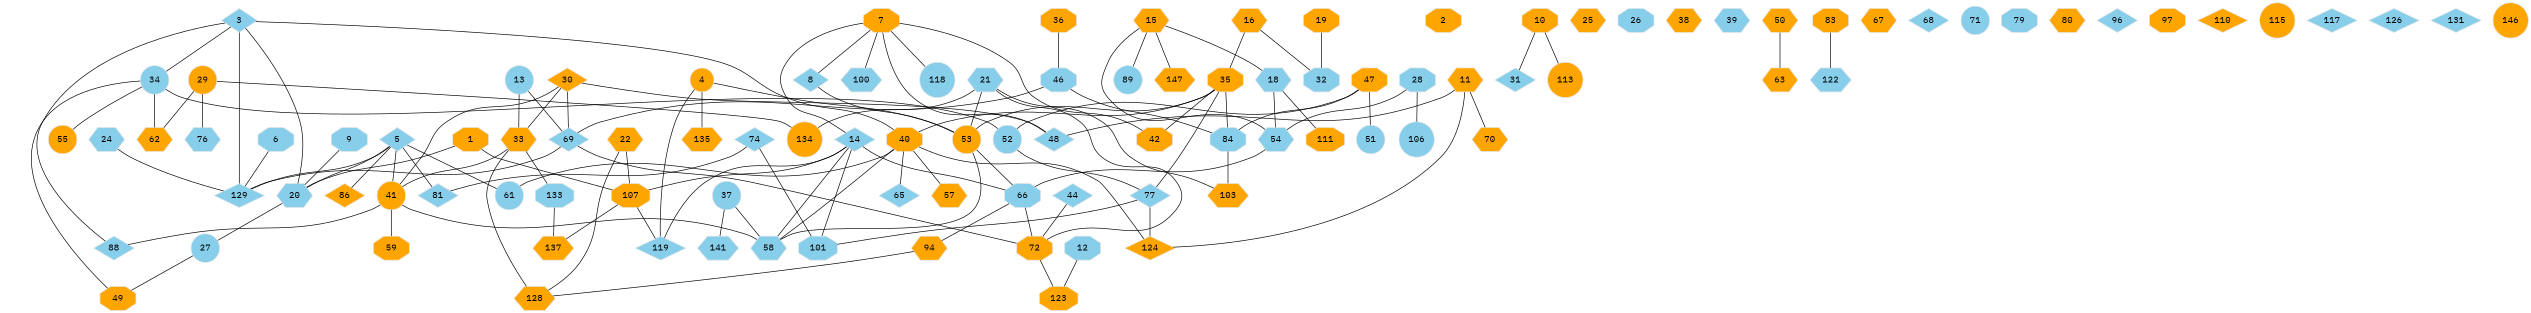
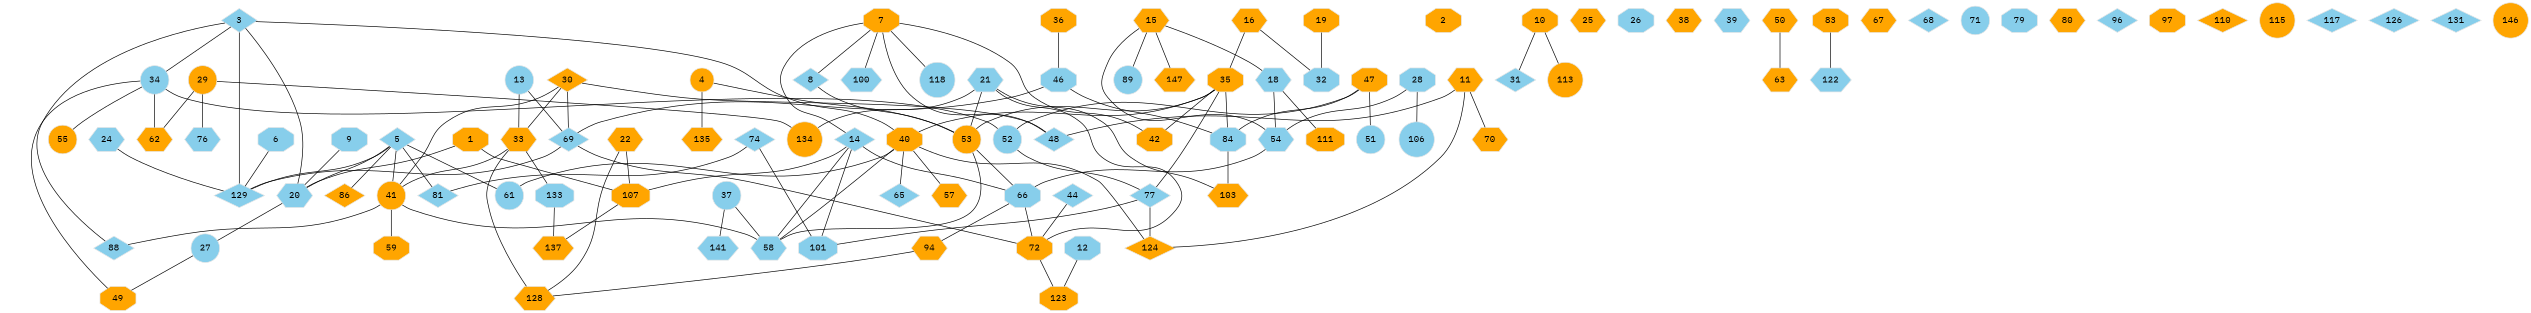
(661, 248) -> none
